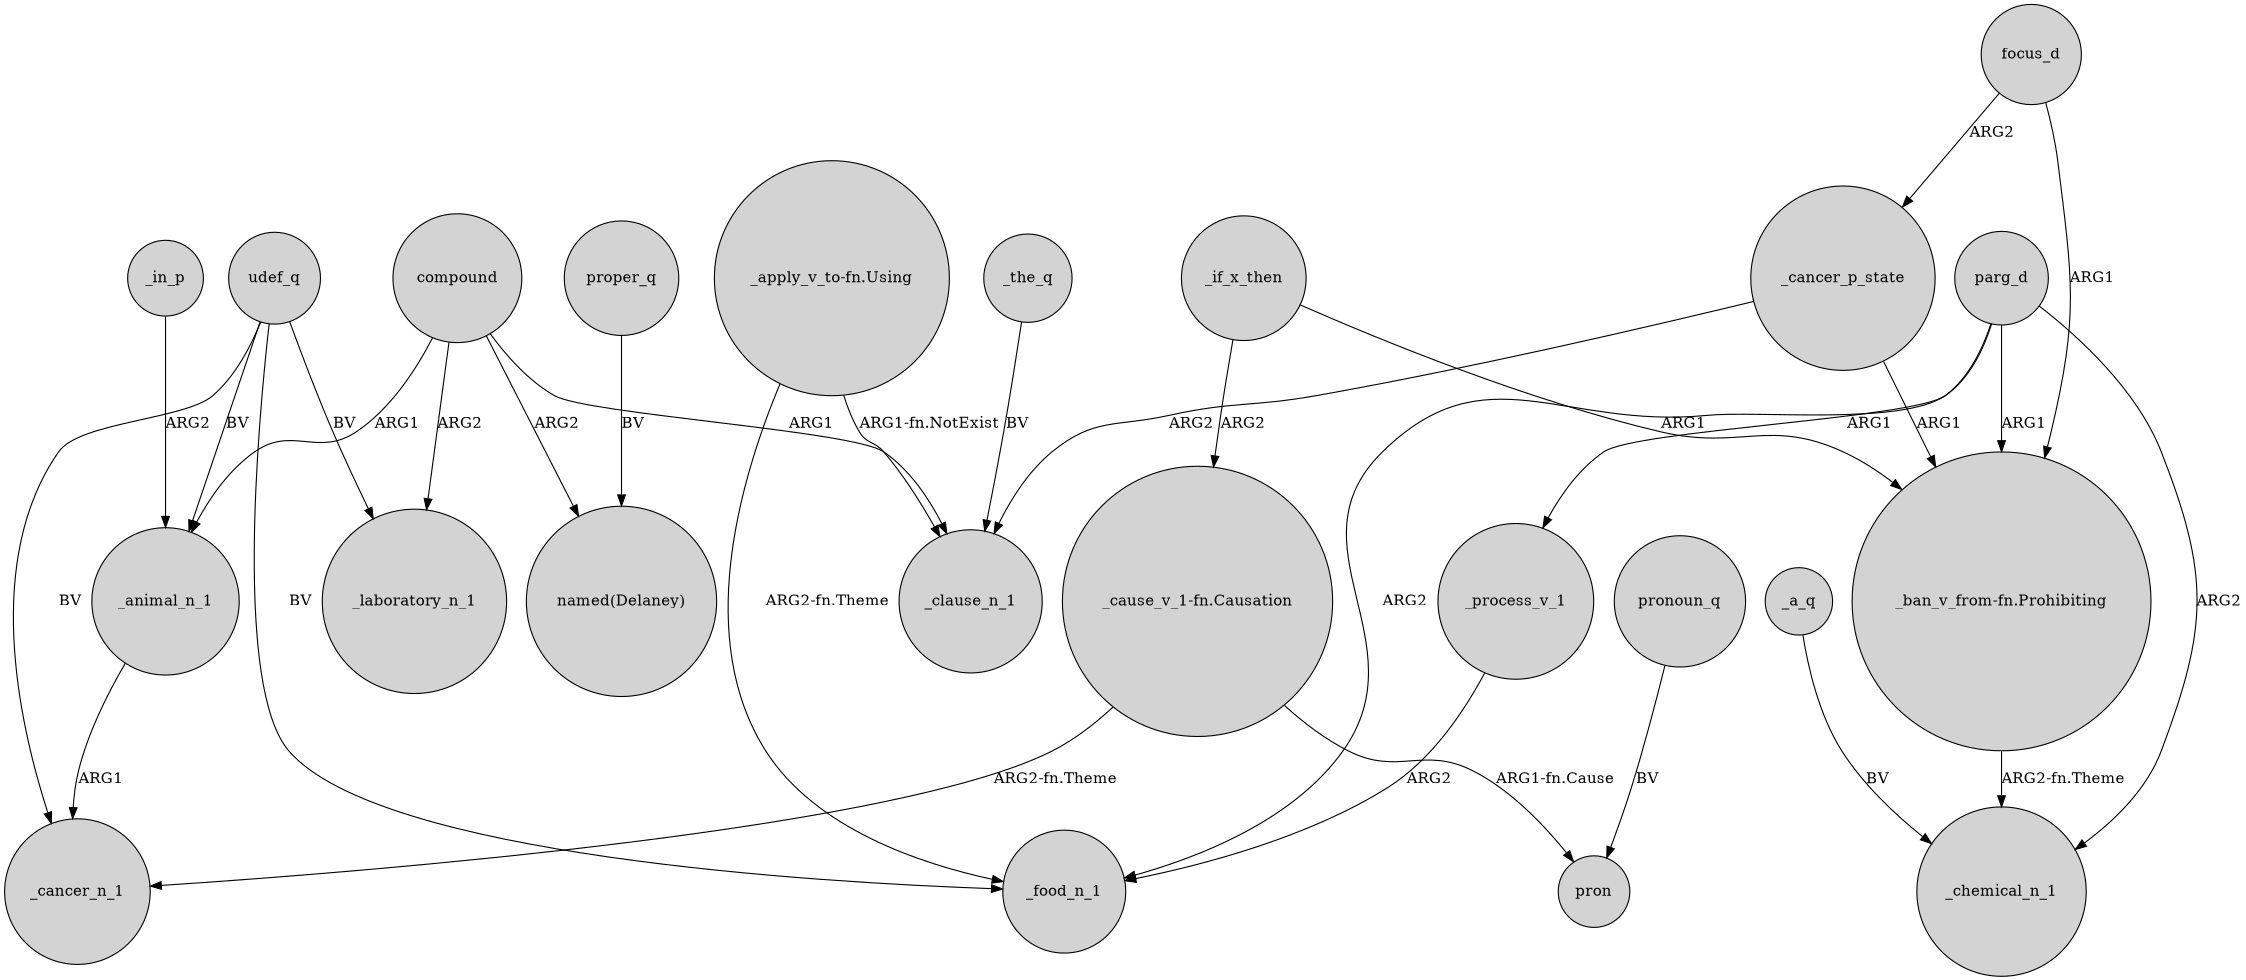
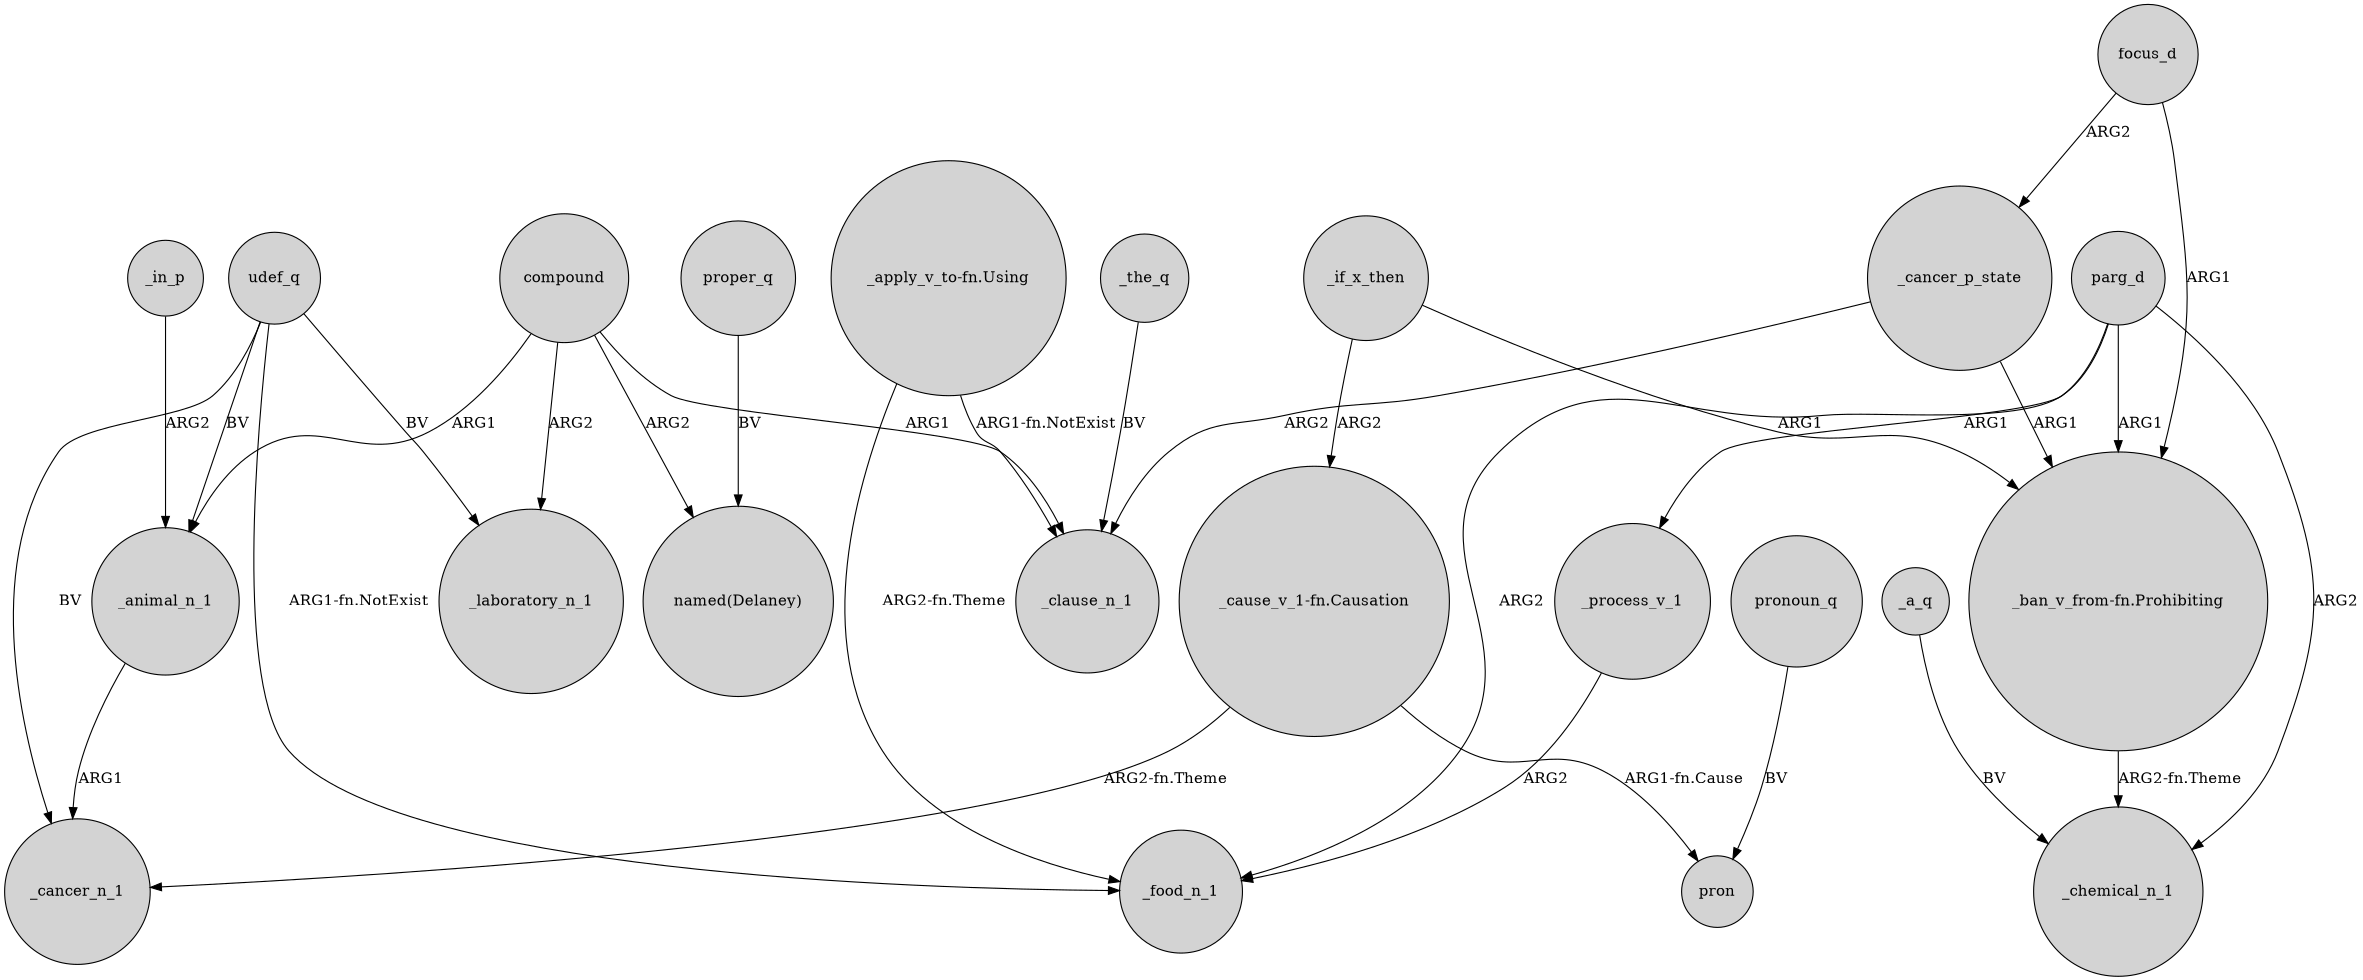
(300, 601) -> (359, 601)
